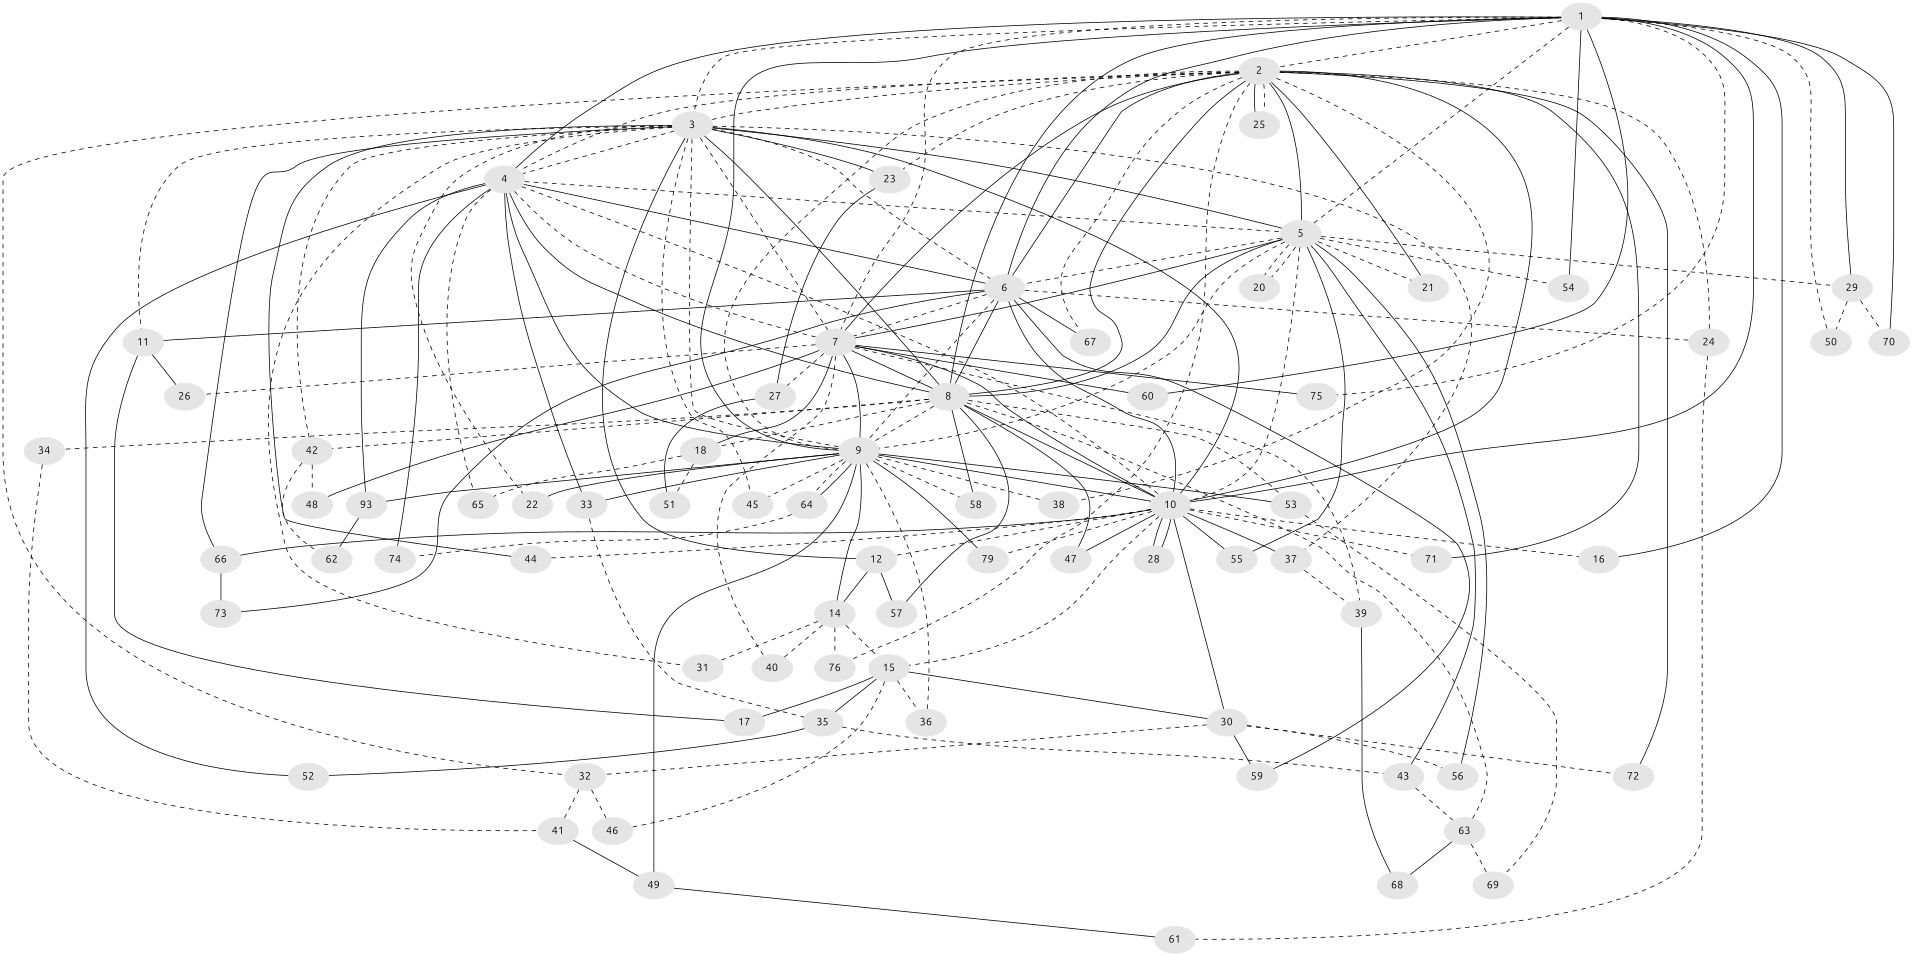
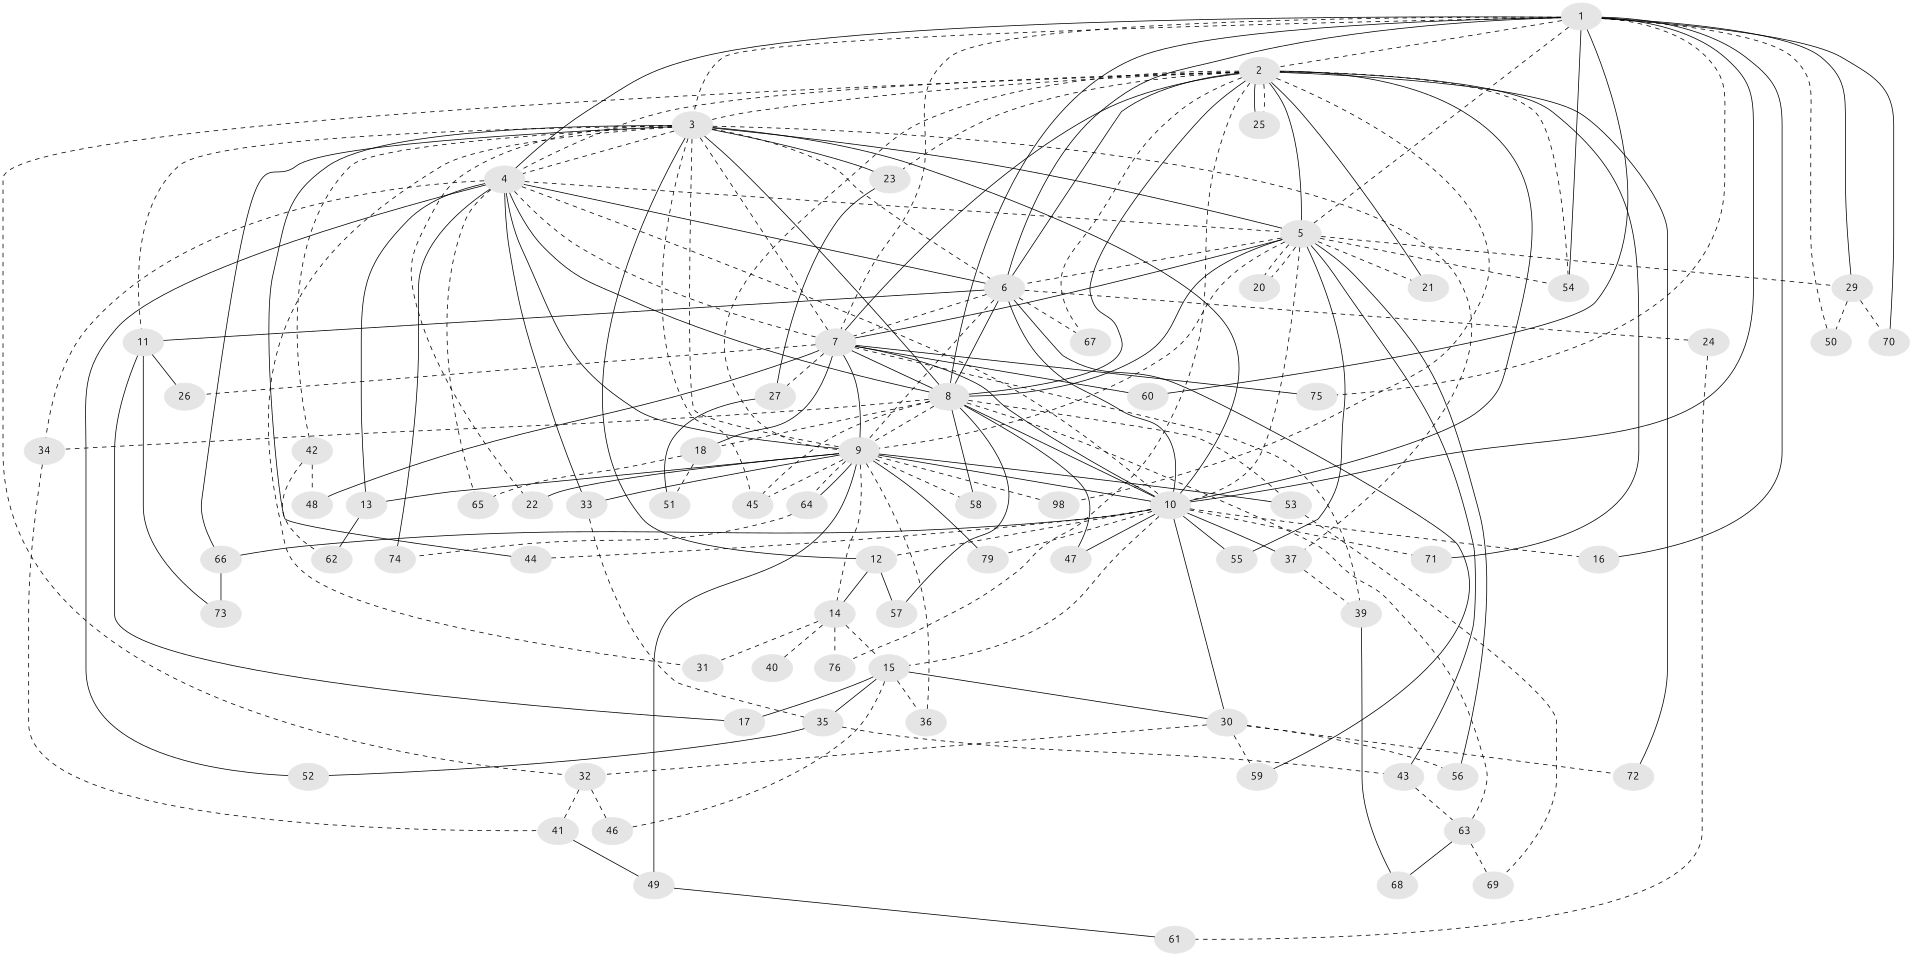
(922, 58) -> none
(1560, 96) -> (1523, 104)
none -> (216, 239)
(1048, 315) -> (1048, 315)
(571, 399) -> (143, 491)
(586, 428) -> (839, 434)
(728, 489) -> none
(367, 505) -> (367, 505)
(1059, 505) -> (1059, 505)
(857, 527) -> (857, 527)
(1154, 560) -> none
(1242, 750) -> (1242, 750)
